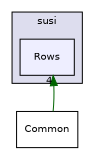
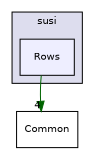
(54, 99) -> (40, 90)
